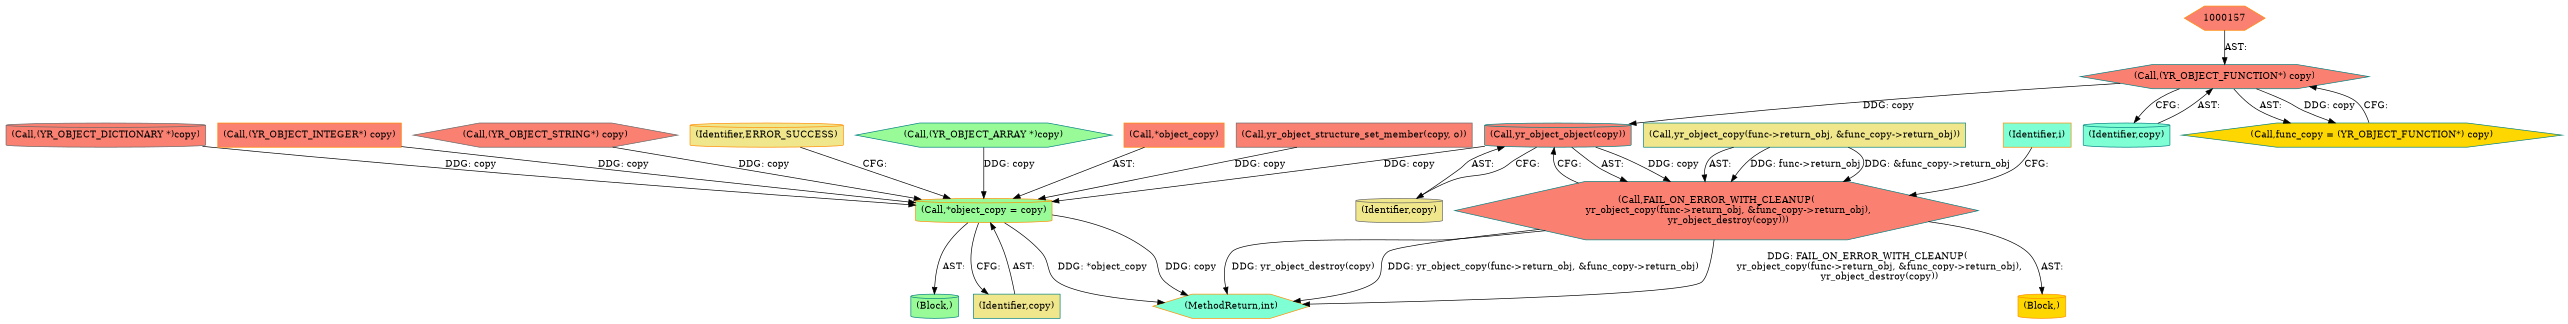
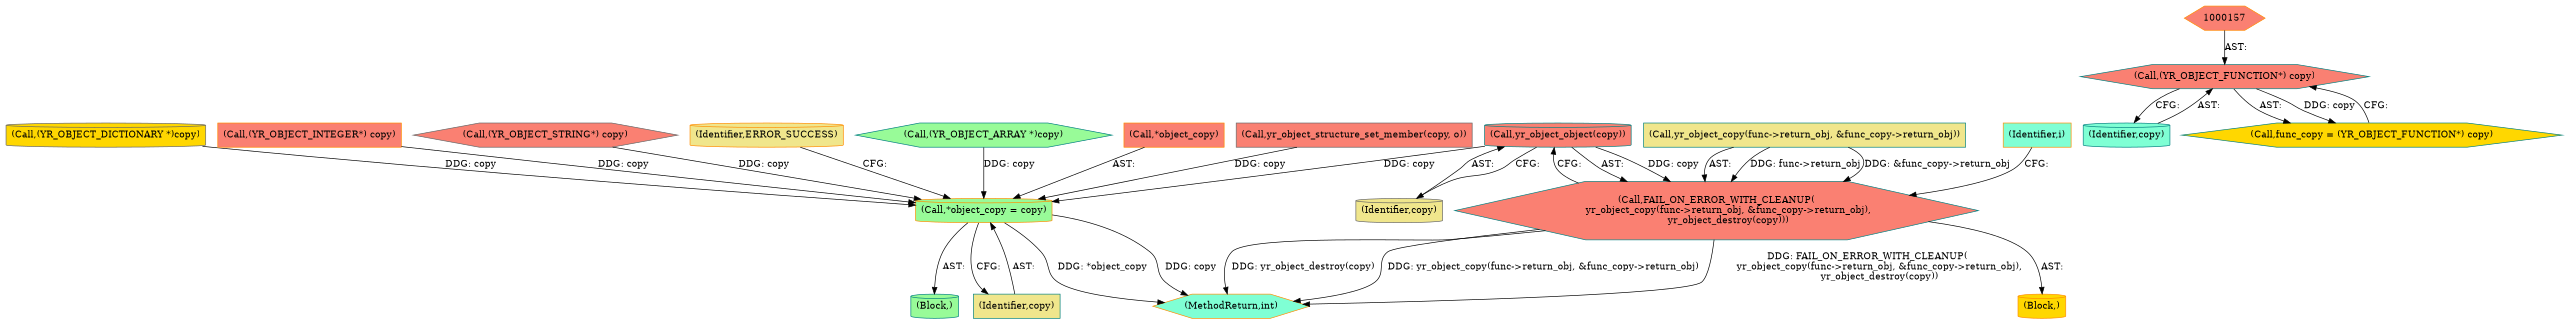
(1878, 101) -> none
(106, 135) -> (106, 135)
